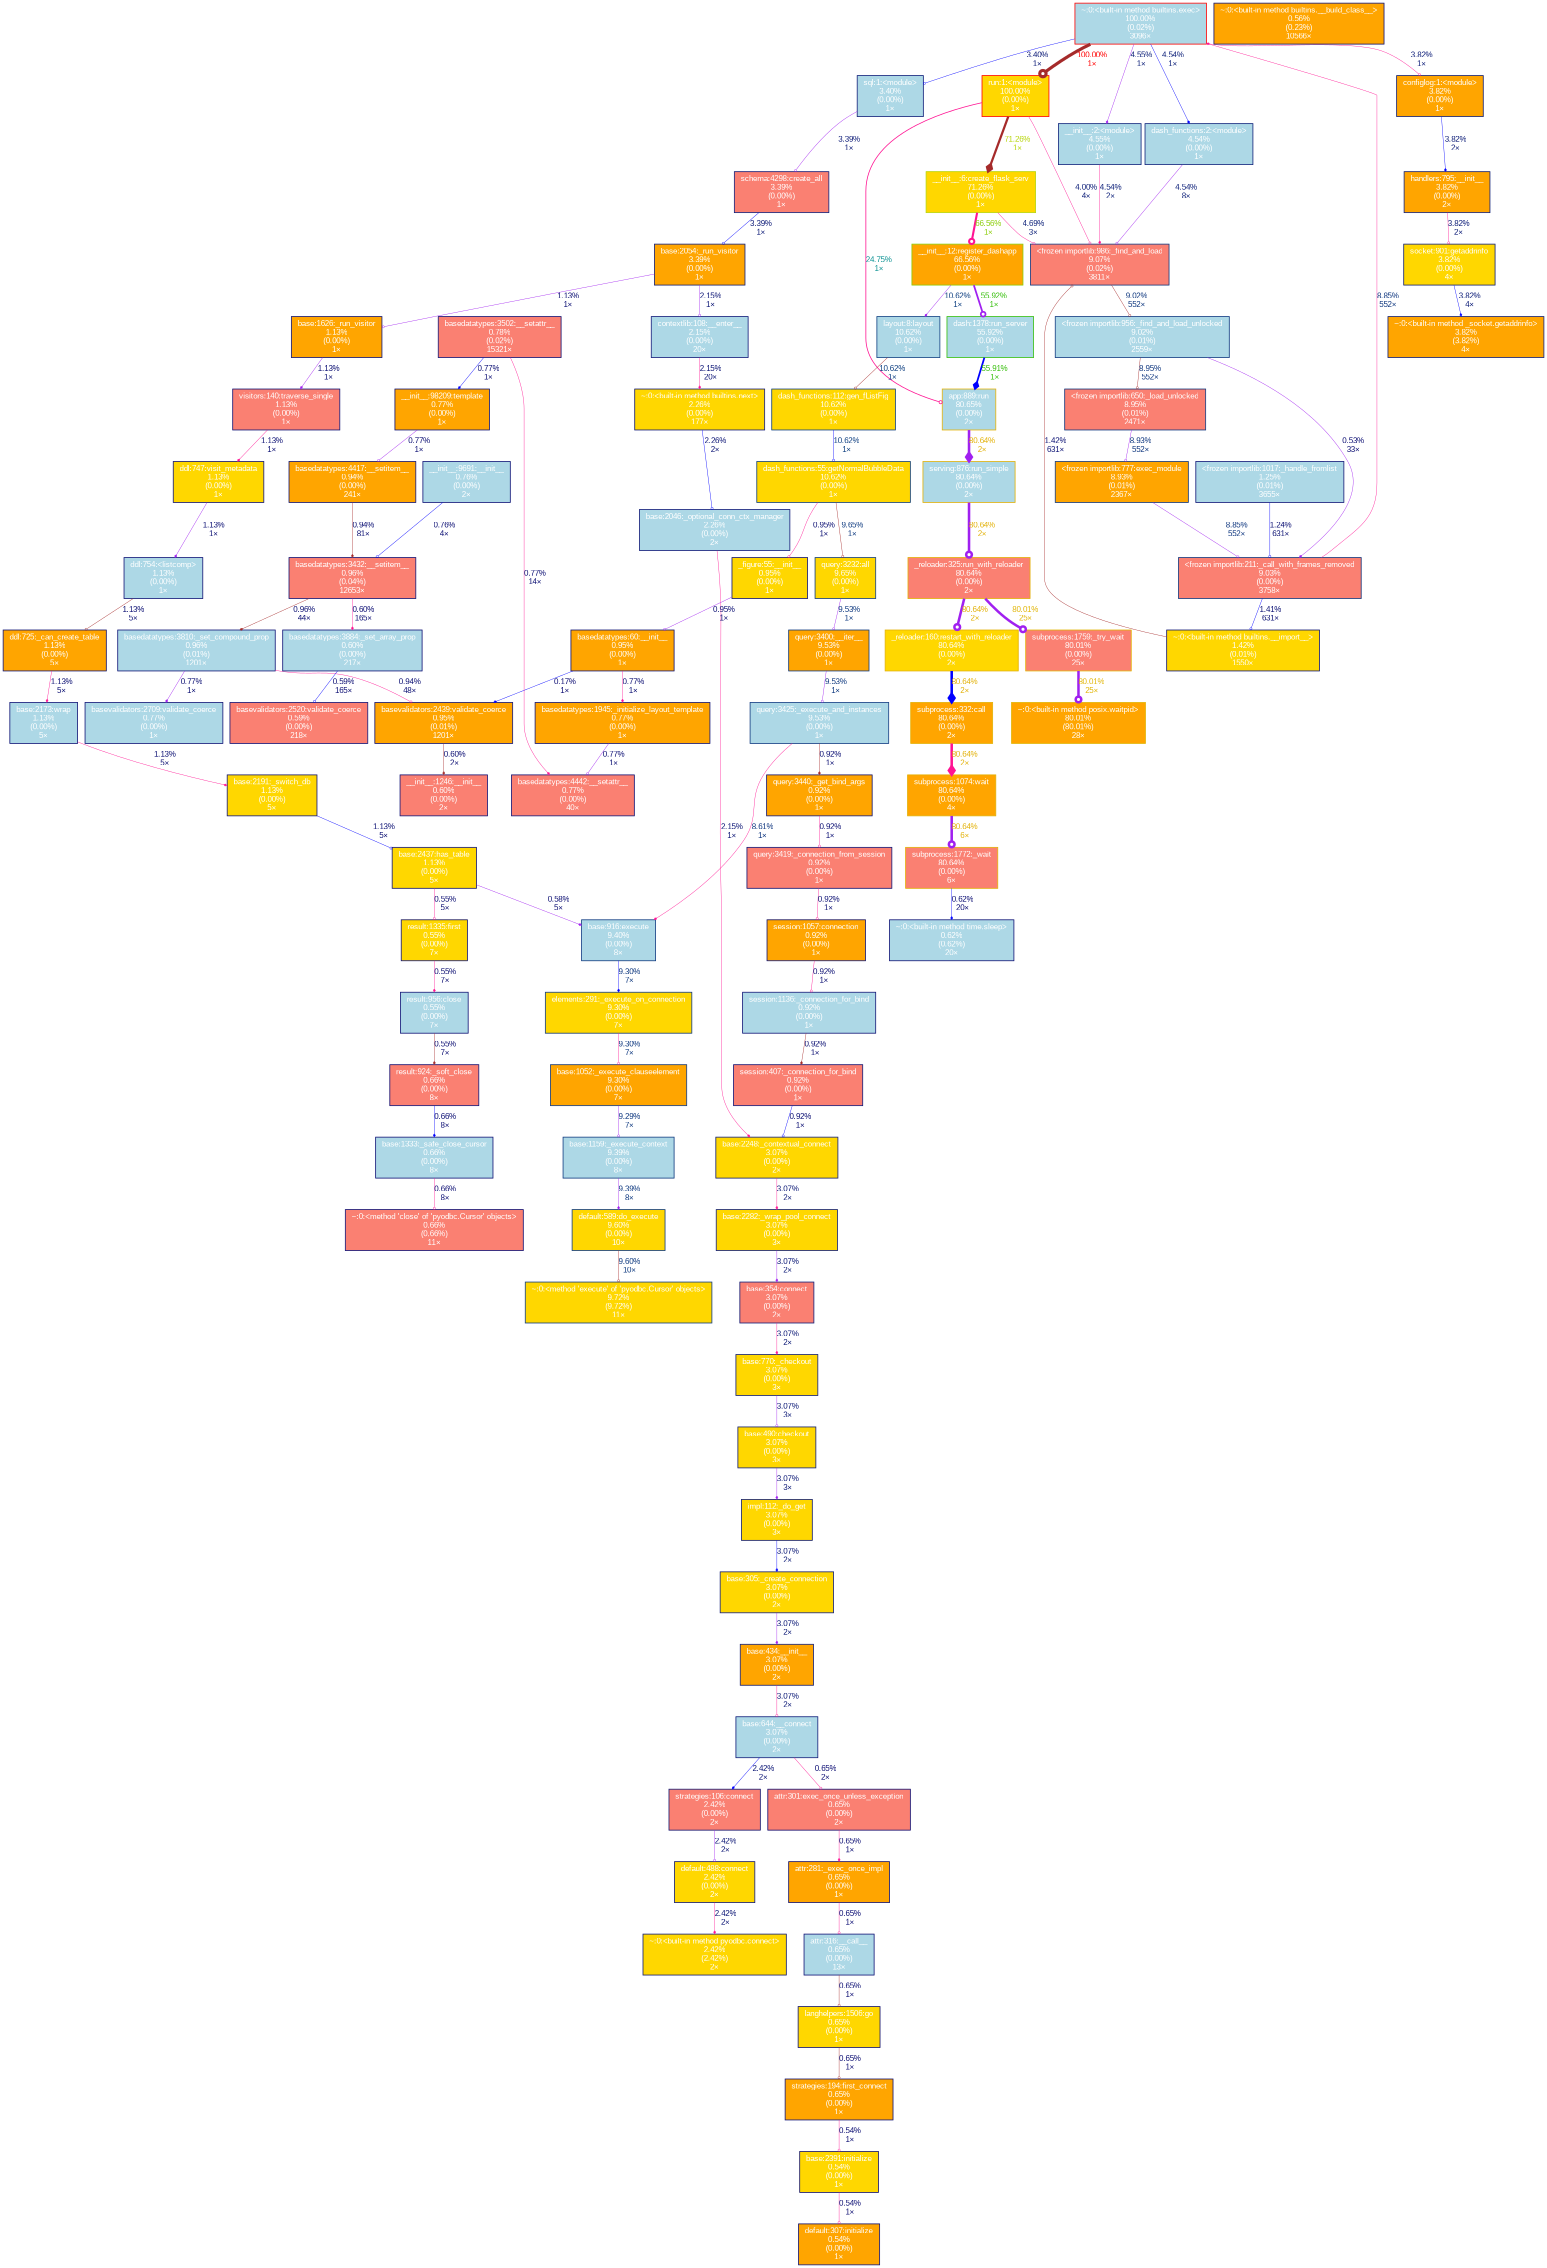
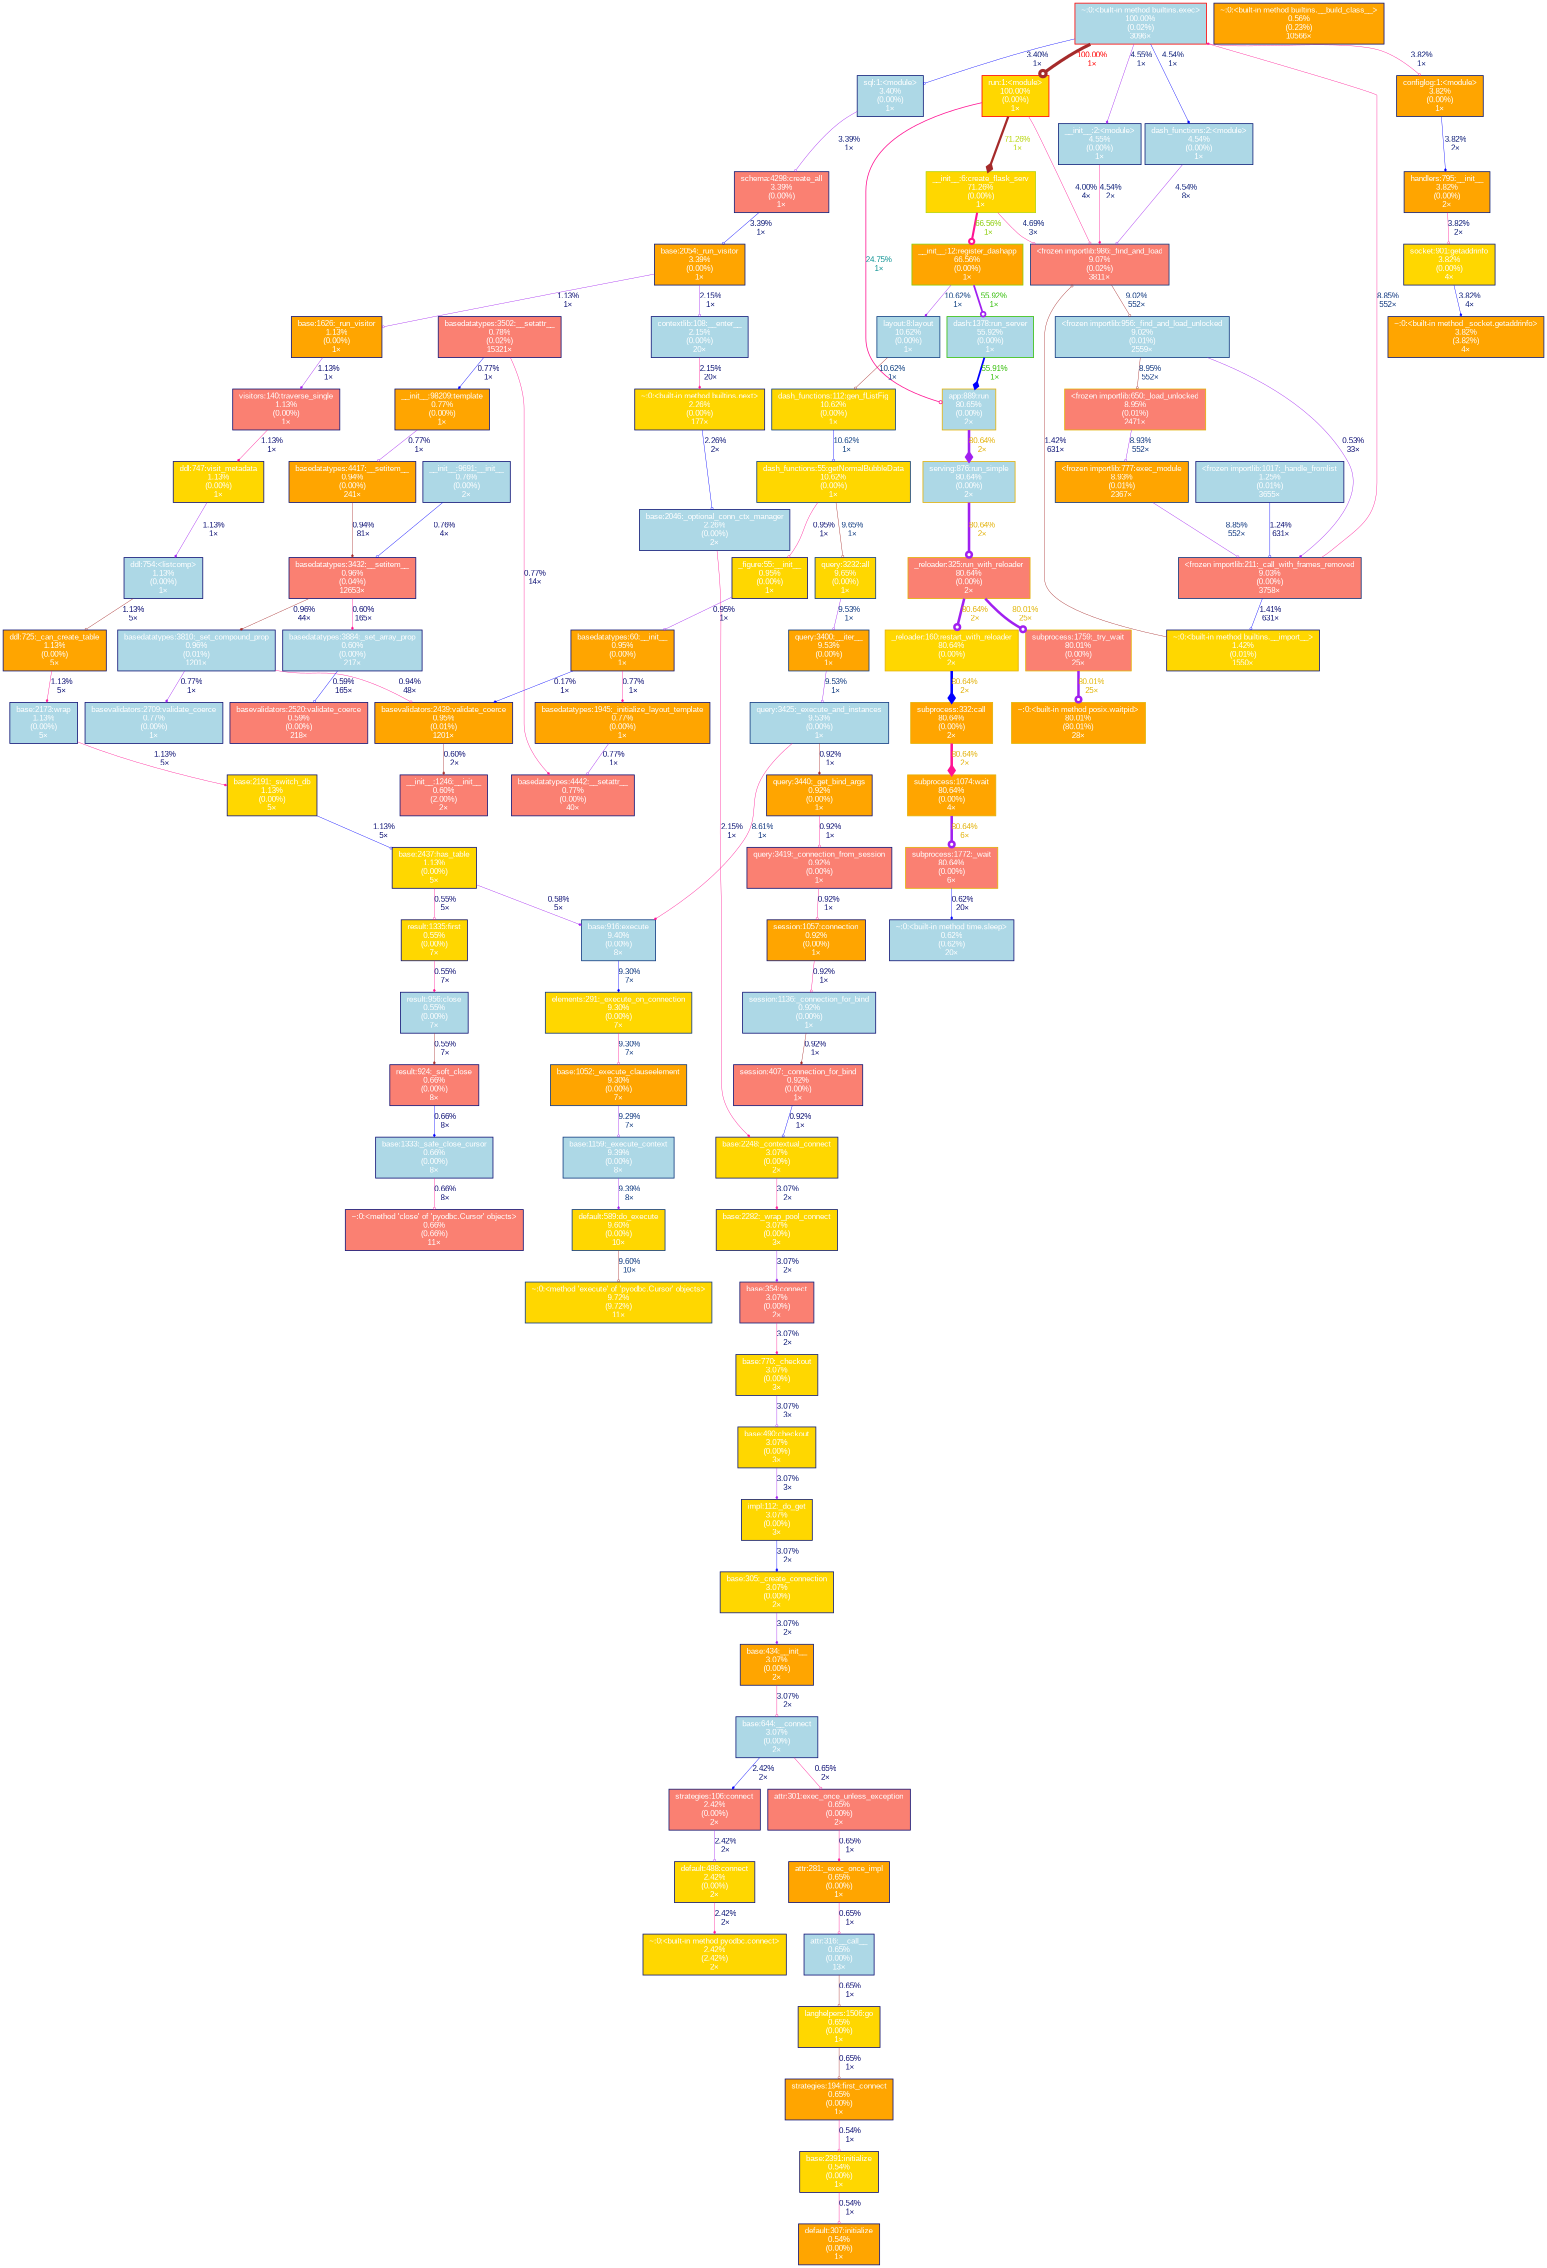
(1135, 410) -> (1135, 410)
(444, 795) -> (444, 795)
